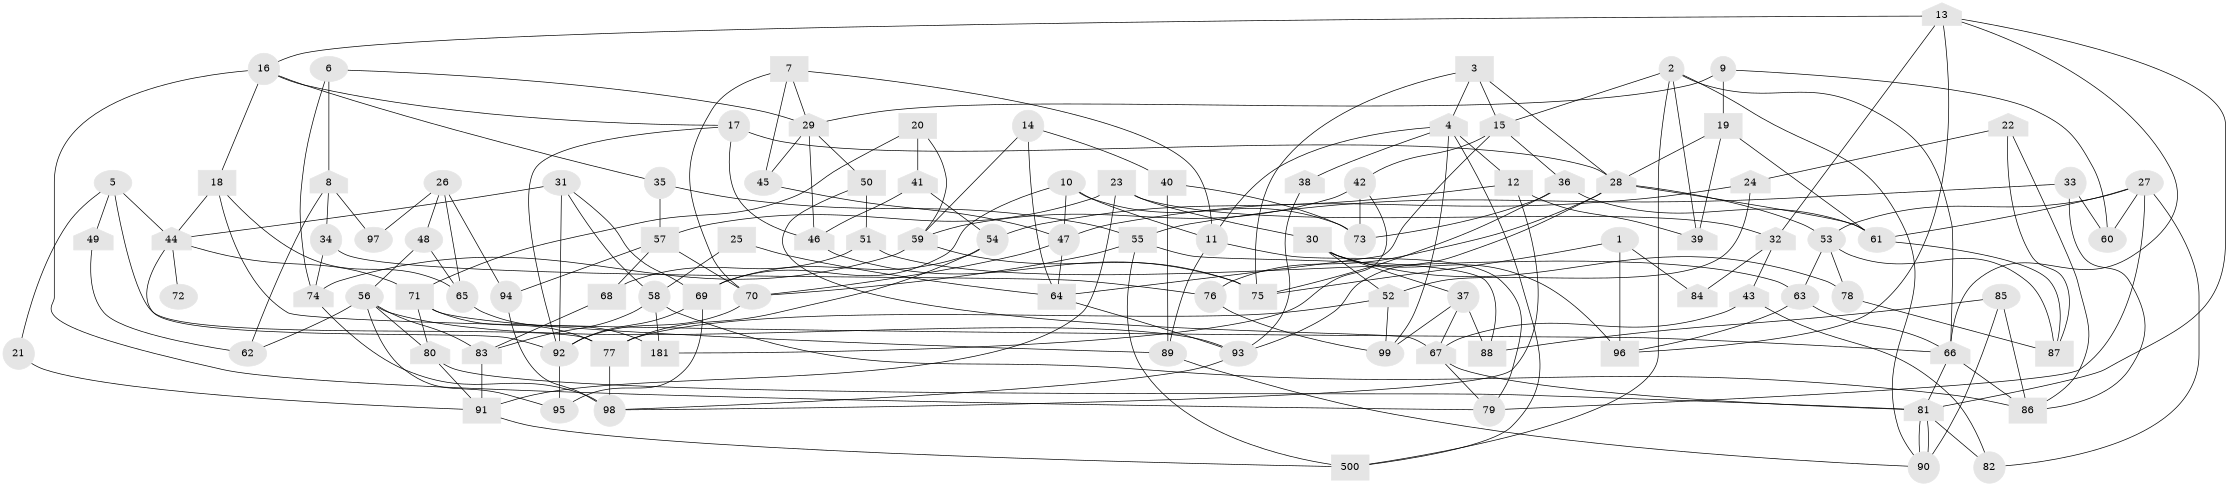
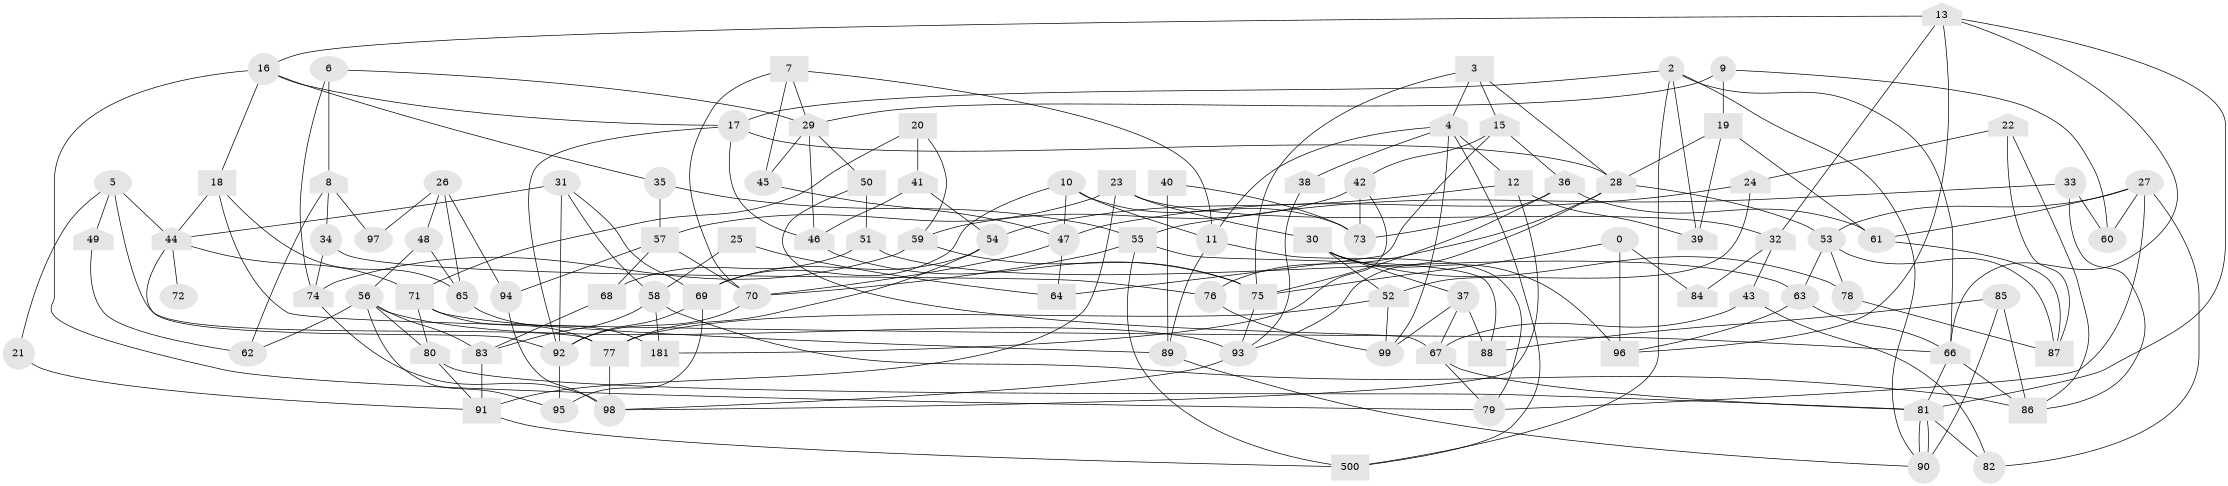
(1598, 93) -> (1203, 91)
(1028, 126) -> none
(1751, 205) -> none
(1620, 240) -> (1620, 240)
(1138, 321) -> (1248, 325)
